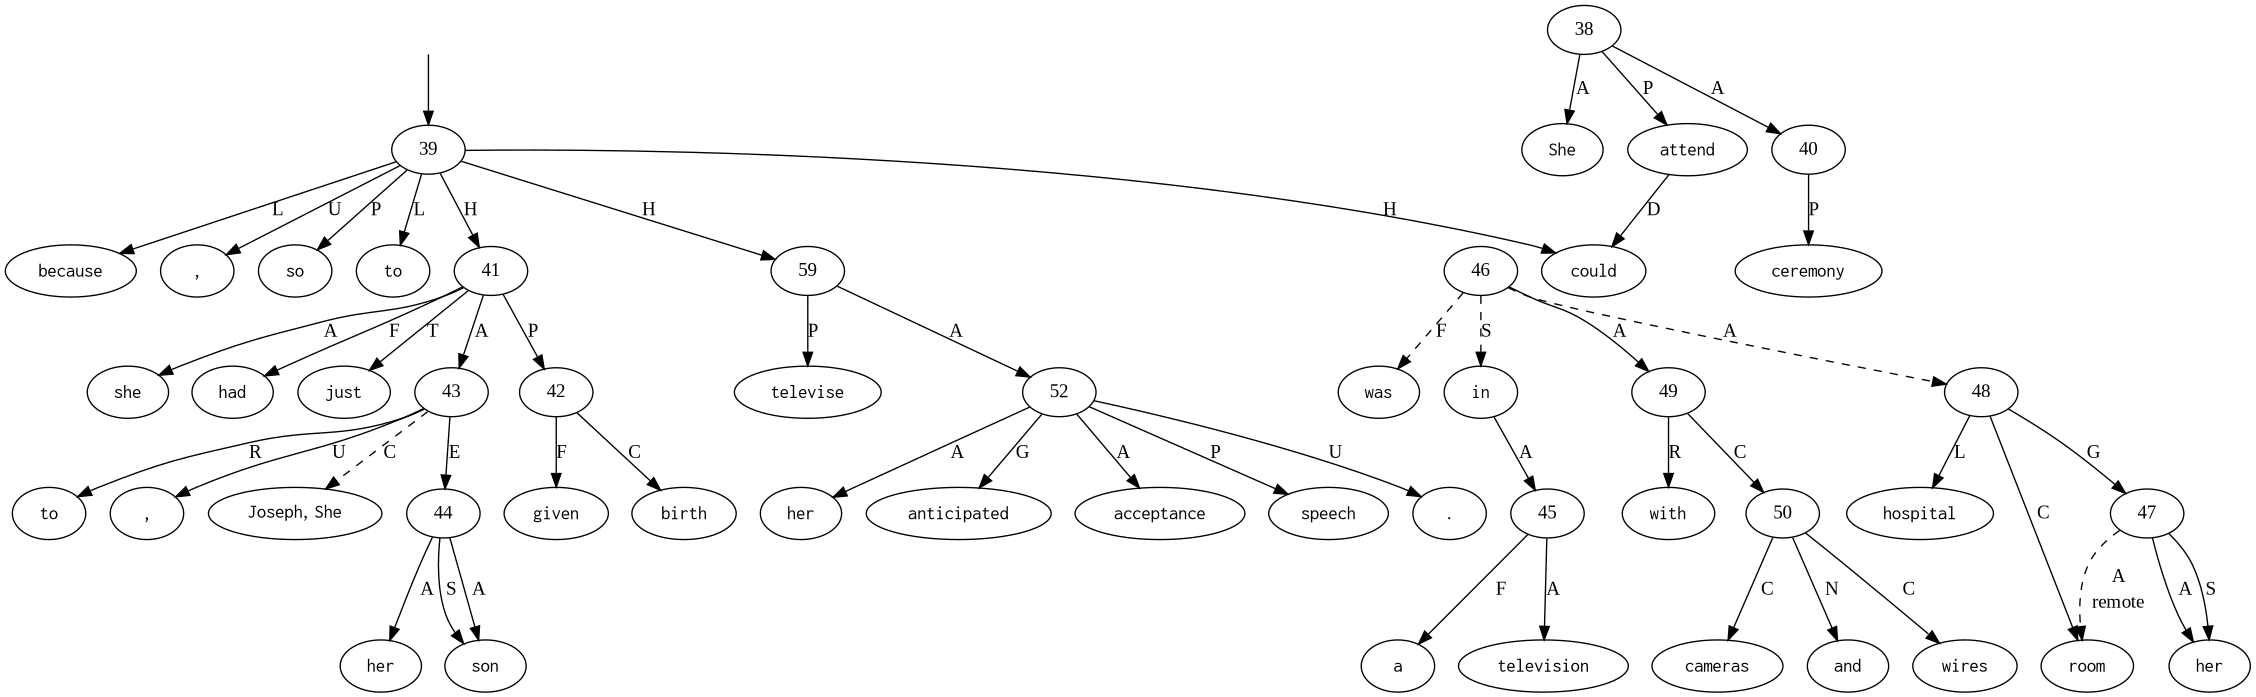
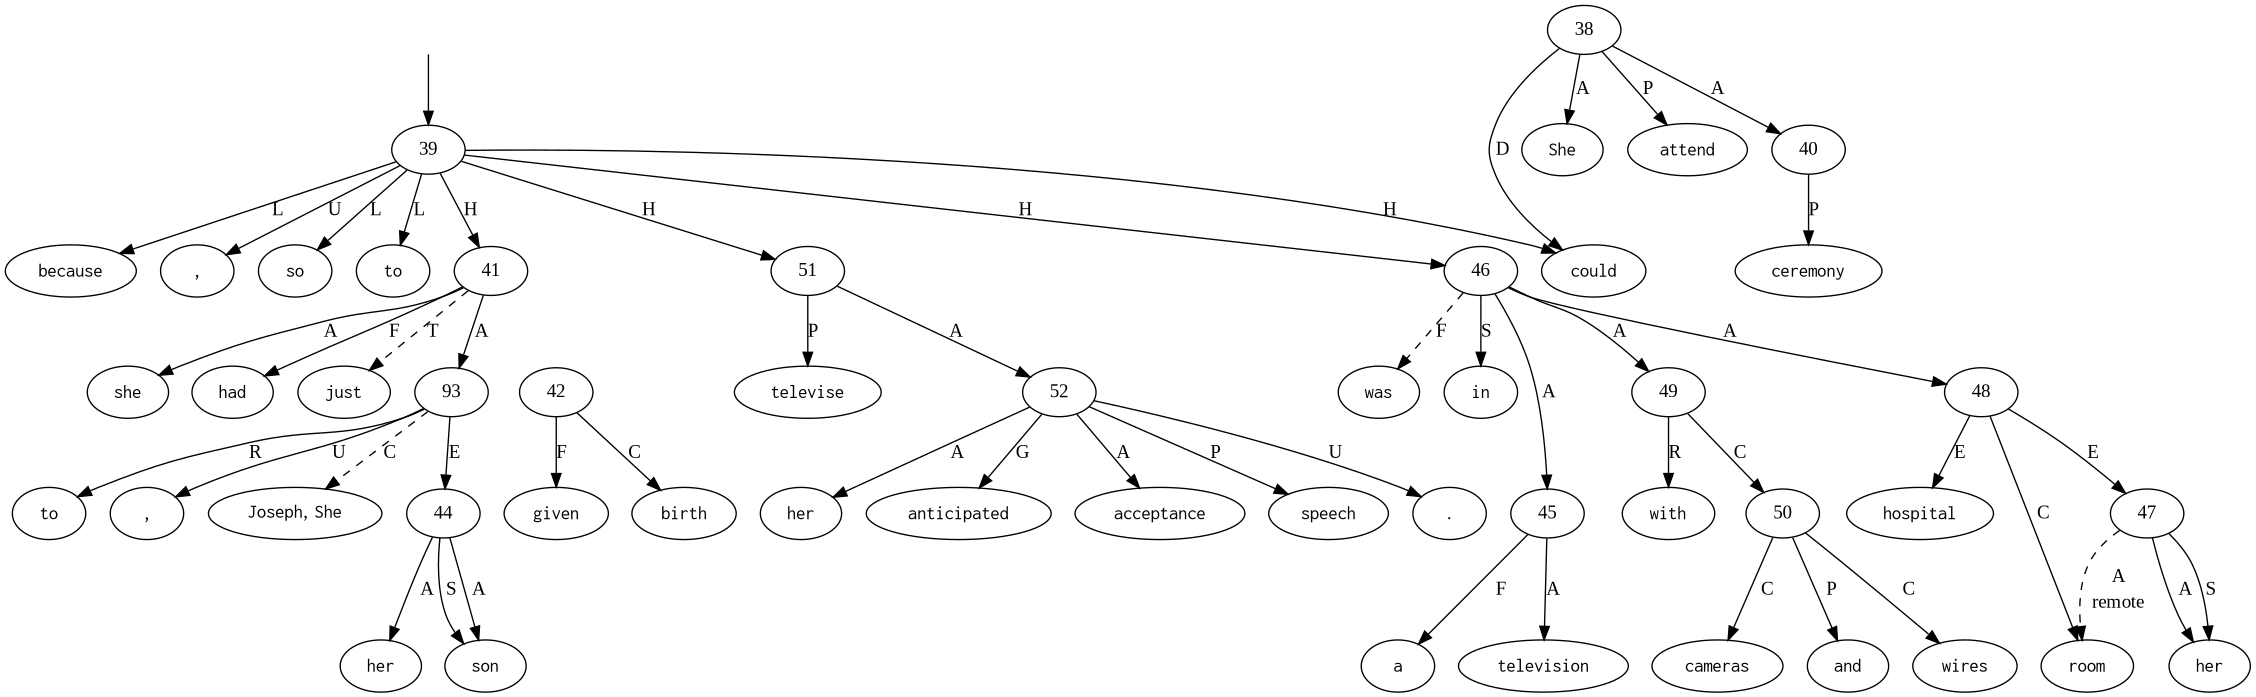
(1645, 205) -> (1490, 143)
(376, 210) -> (376, 210)
none -> (948, 210)
(808, 271) -> (808, 271)
(1481, 324) -> (1481, 324)
(424, 326) -> (424, 326)
(520, 326) -> none
(1719, 339) -> (1719, 339)
(452, 392) -> (452, 392)
(1511, 448) -> (1534, 380)
(1960, 453) -> (1960, 453)
(2093, 453) -> (2093, 453)
(1832, 590) -> (1832, 590)
